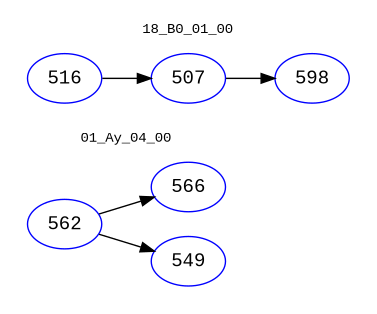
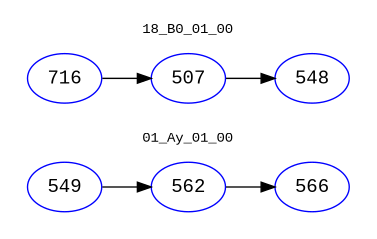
(65, 78) -> (65, 78)
(312, 78) -> (312, 78)
(126, 138) -> (188, 138)
(120, 241) -> (120, 187)
